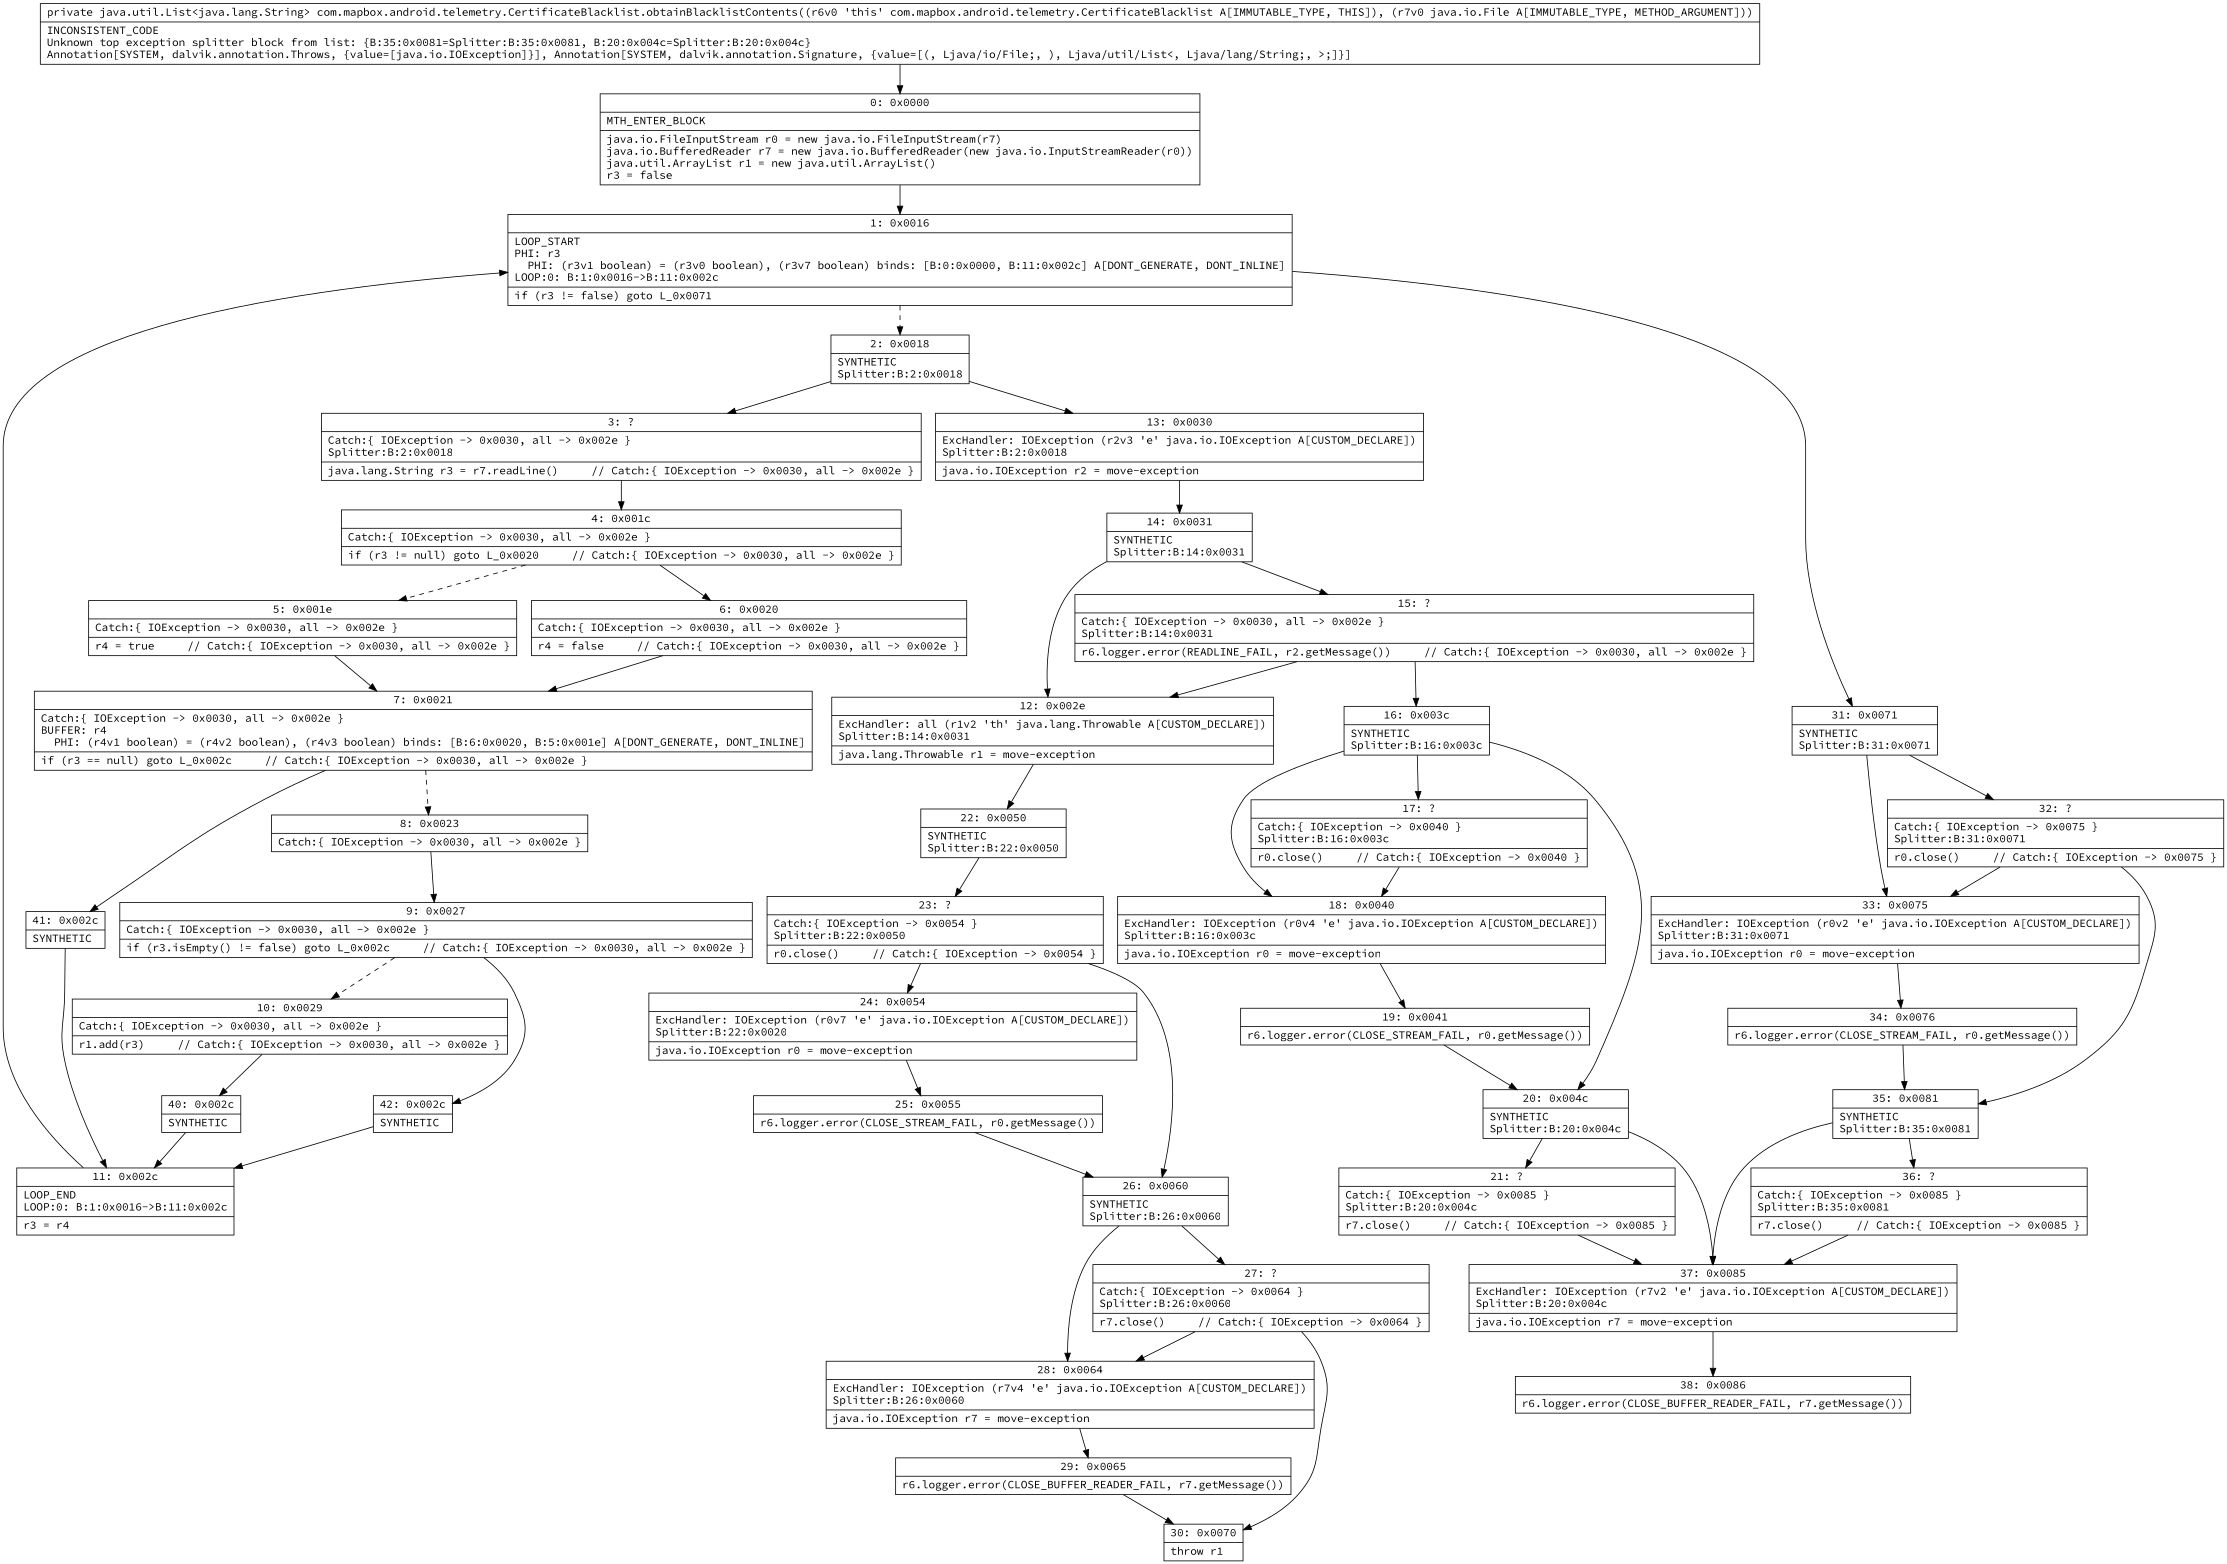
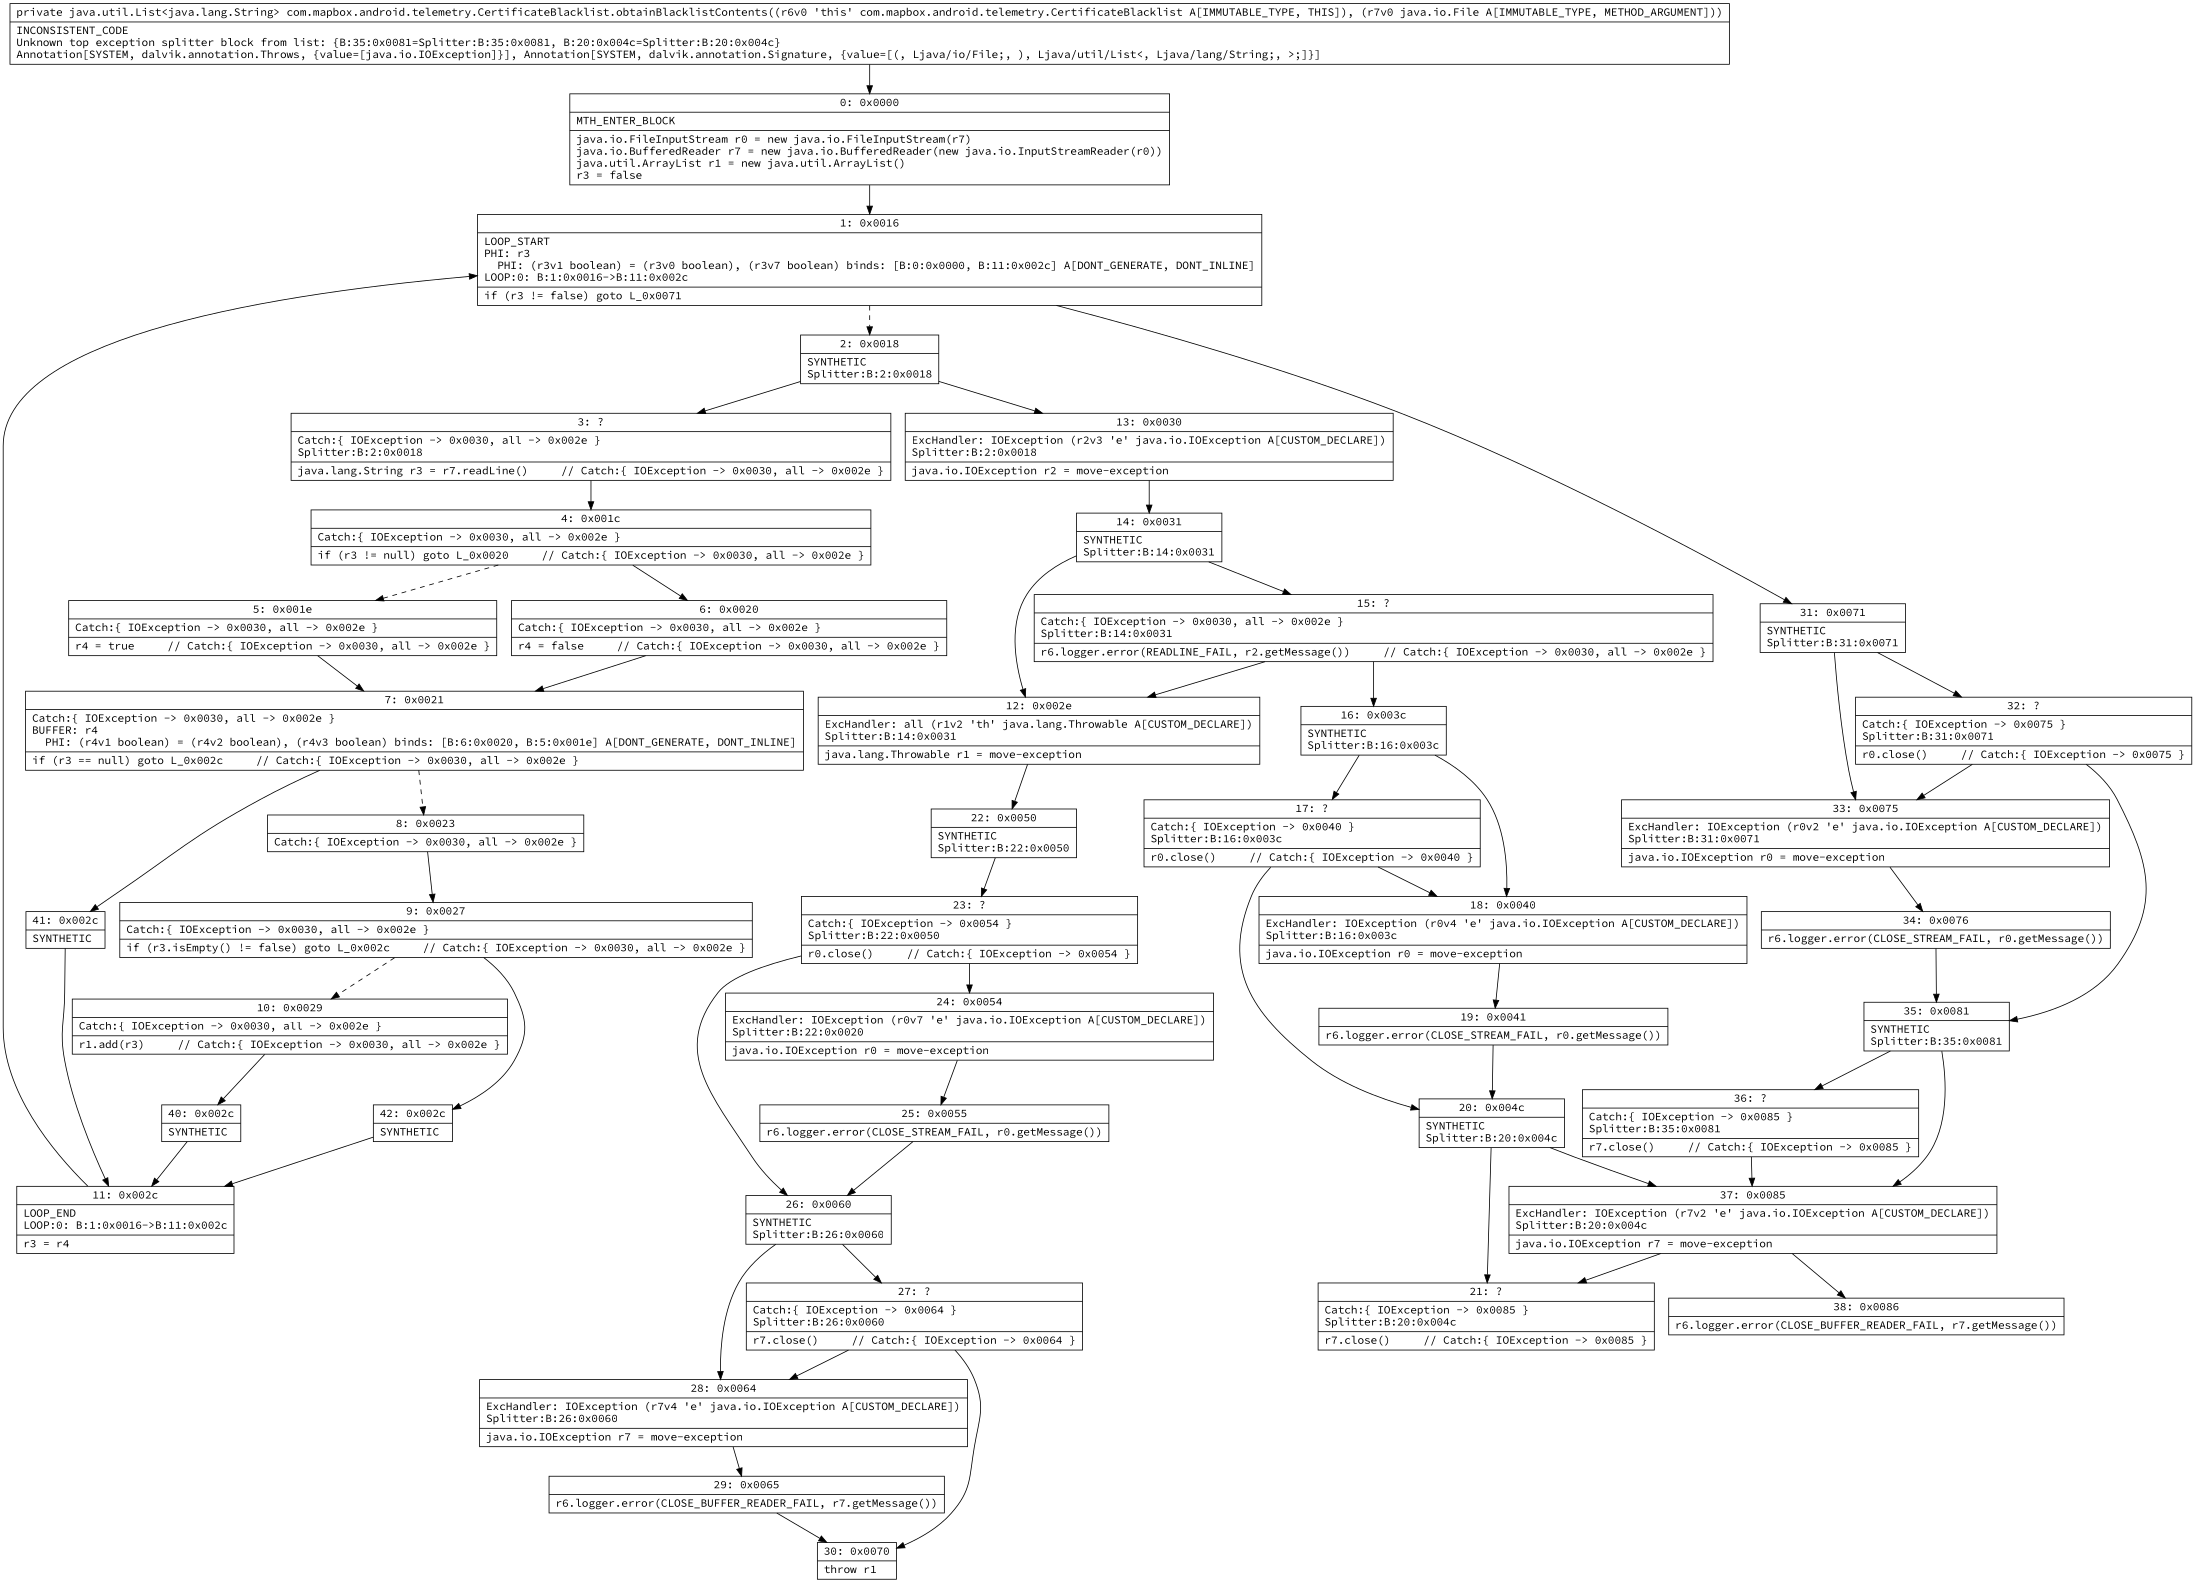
(1637, 881) -> (1269, 1021)
(1606, 1248) -> (1623, 1267)
